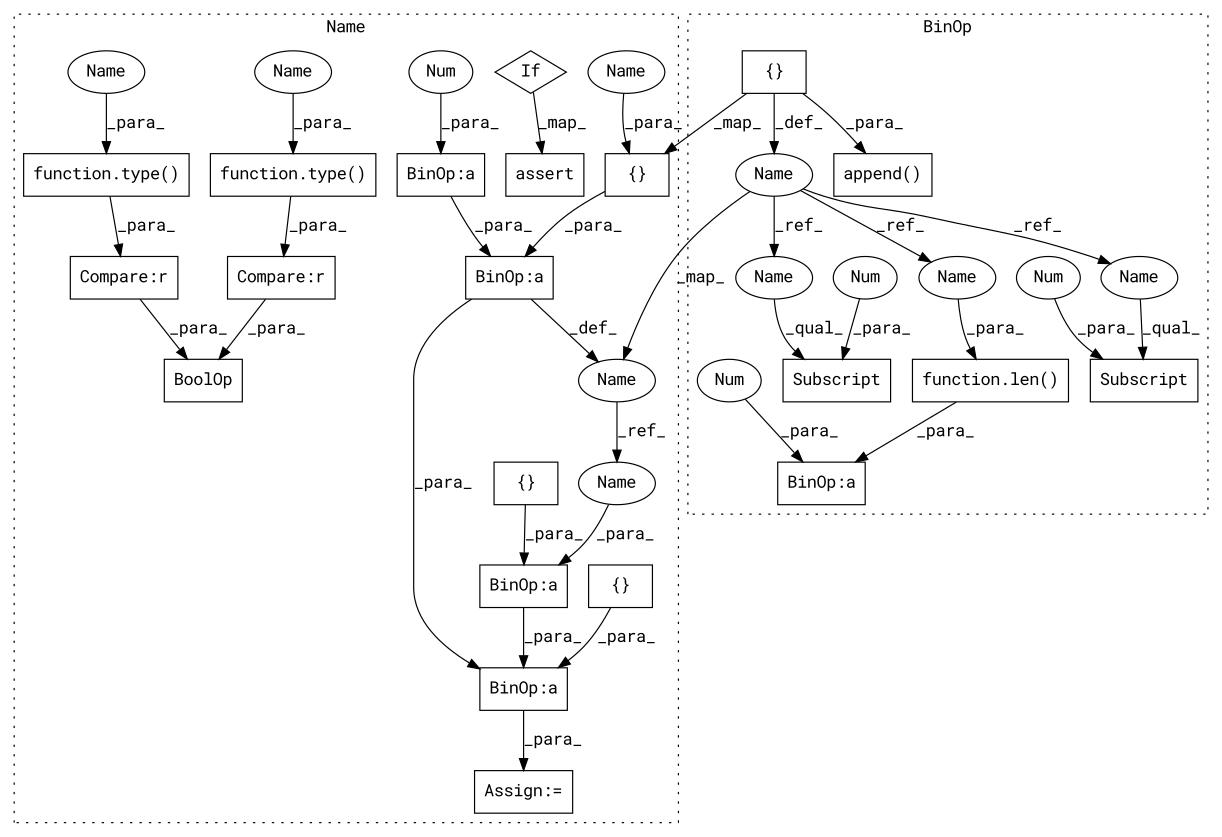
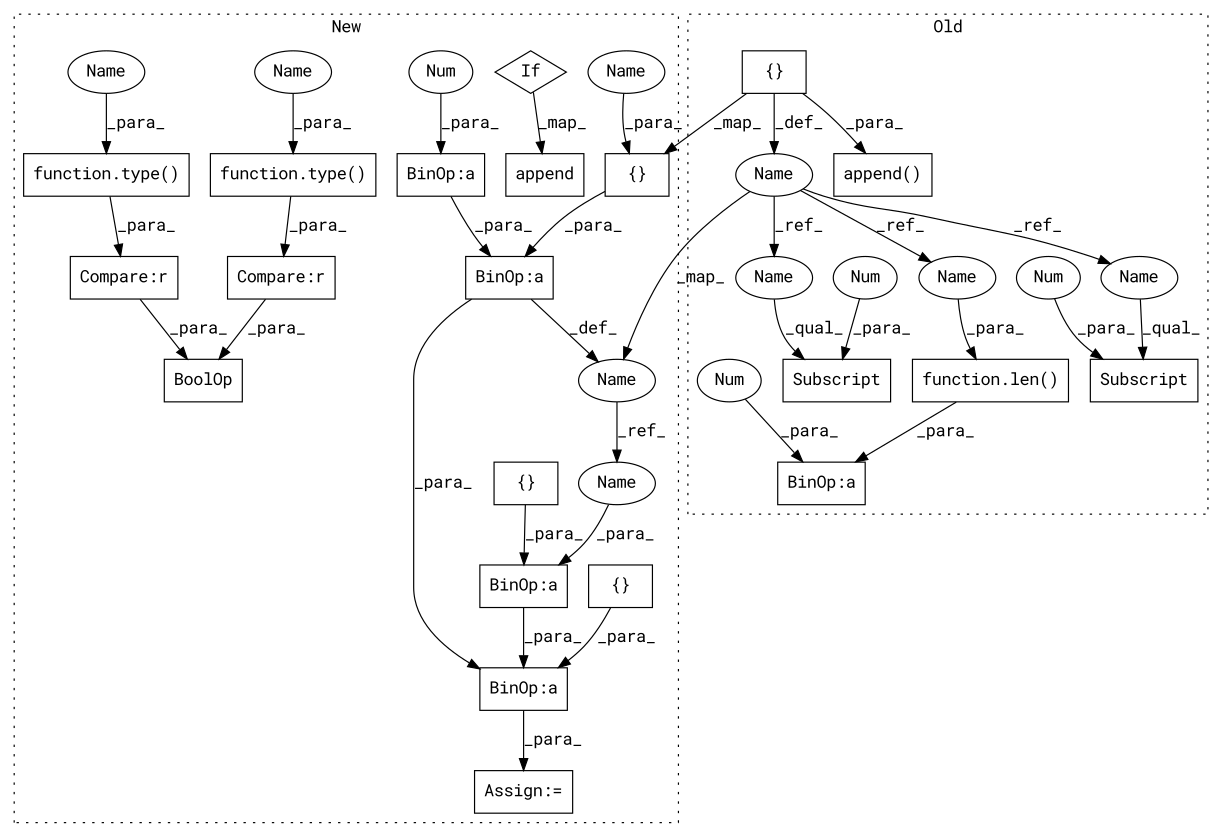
(346, 28) -> (346, 28)
(948, 28) -> (948, 28)
(545, 175) -> (545, 175)
